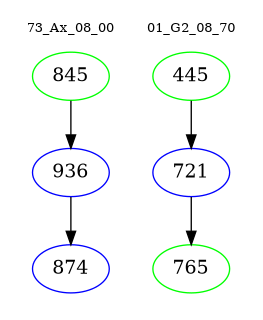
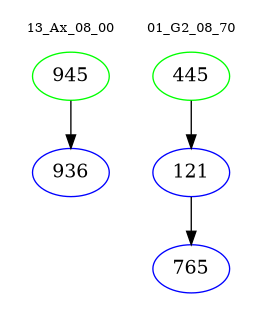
(71, 29) -> (71, 29)
(71, 76) -> (71, 76)
(191, 173) -> (191, 173)
(71, 269) -> none
(191, 269) -> (191, 269)
